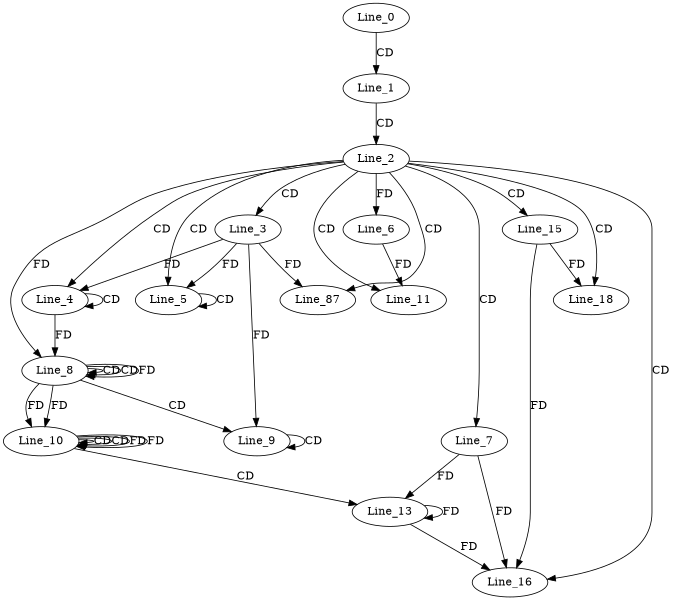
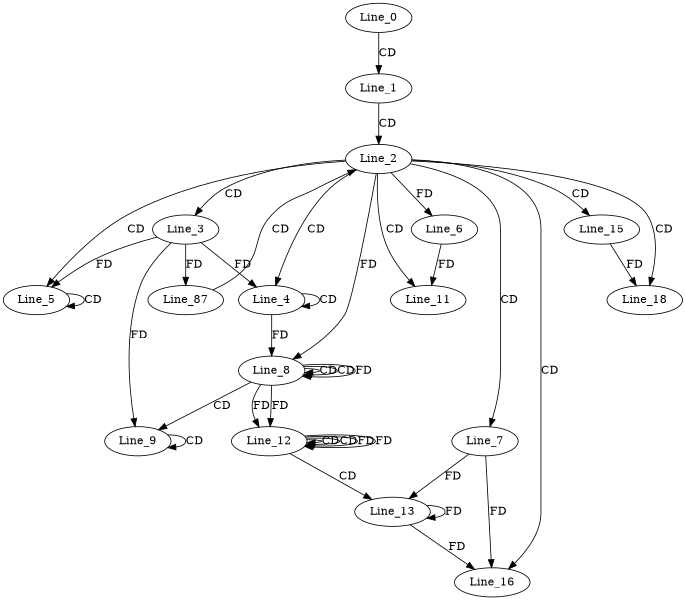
(425, 251) -> (268, 219)
(530, 403) -> none
(41, 441) -> (269, 441)
